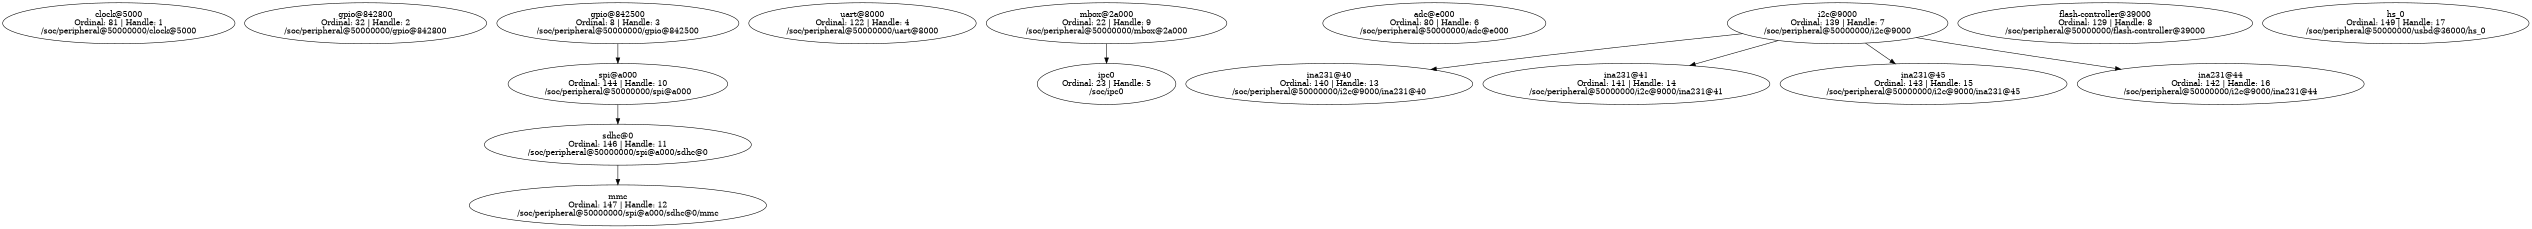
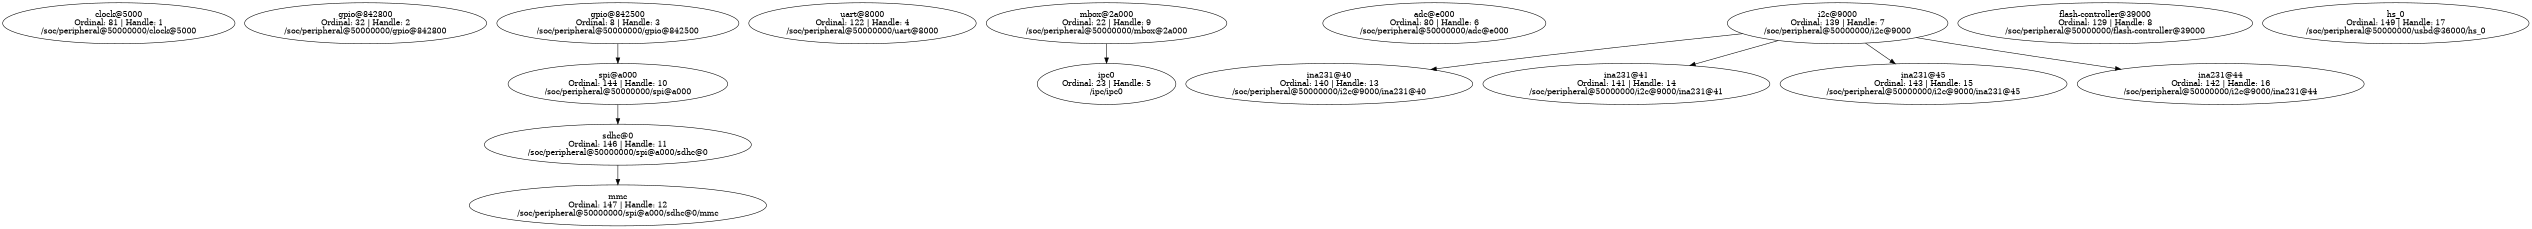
(1107, 84) -> (1107, 84)
